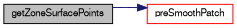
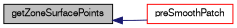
(125, 7) -> (135, 20)
